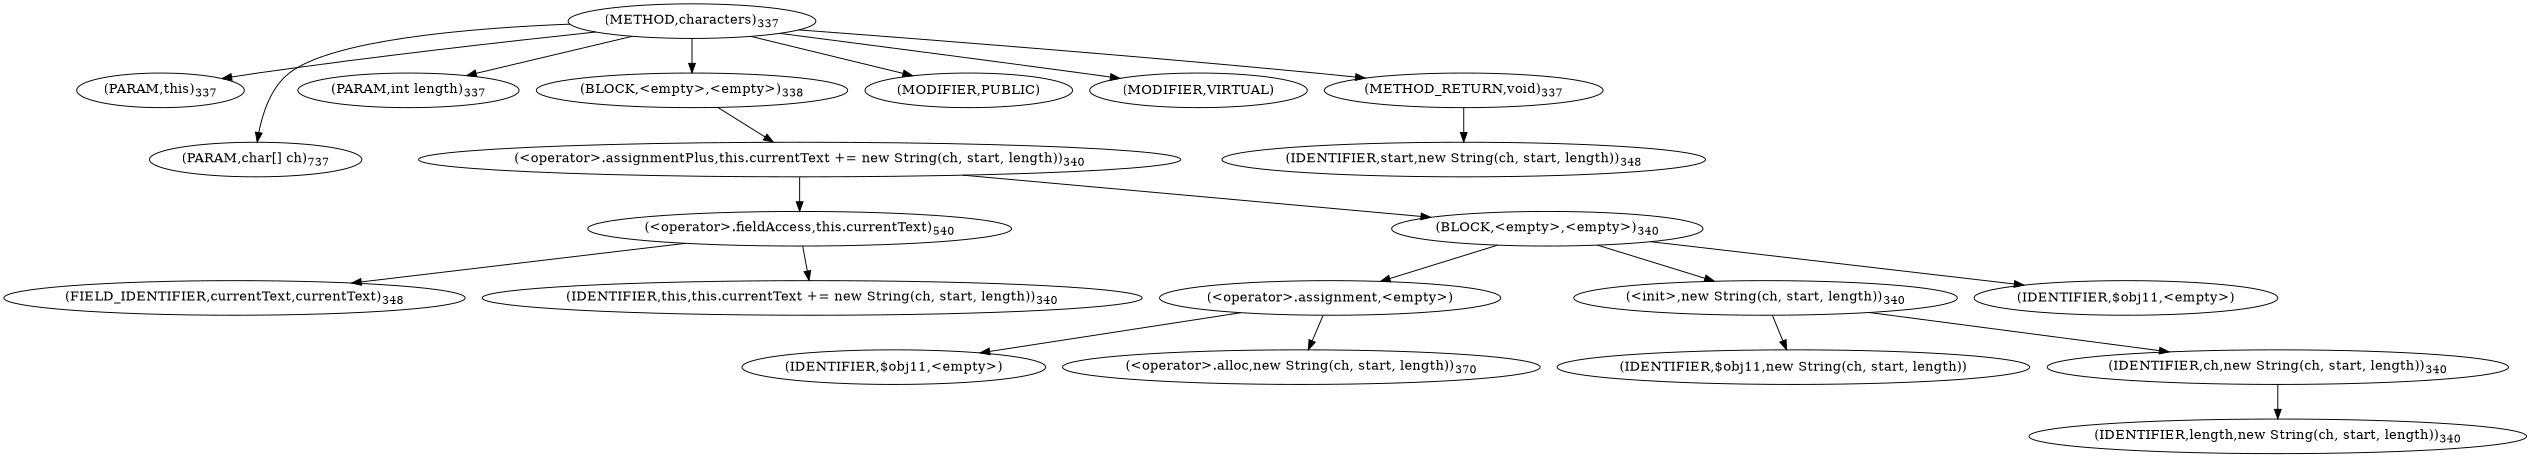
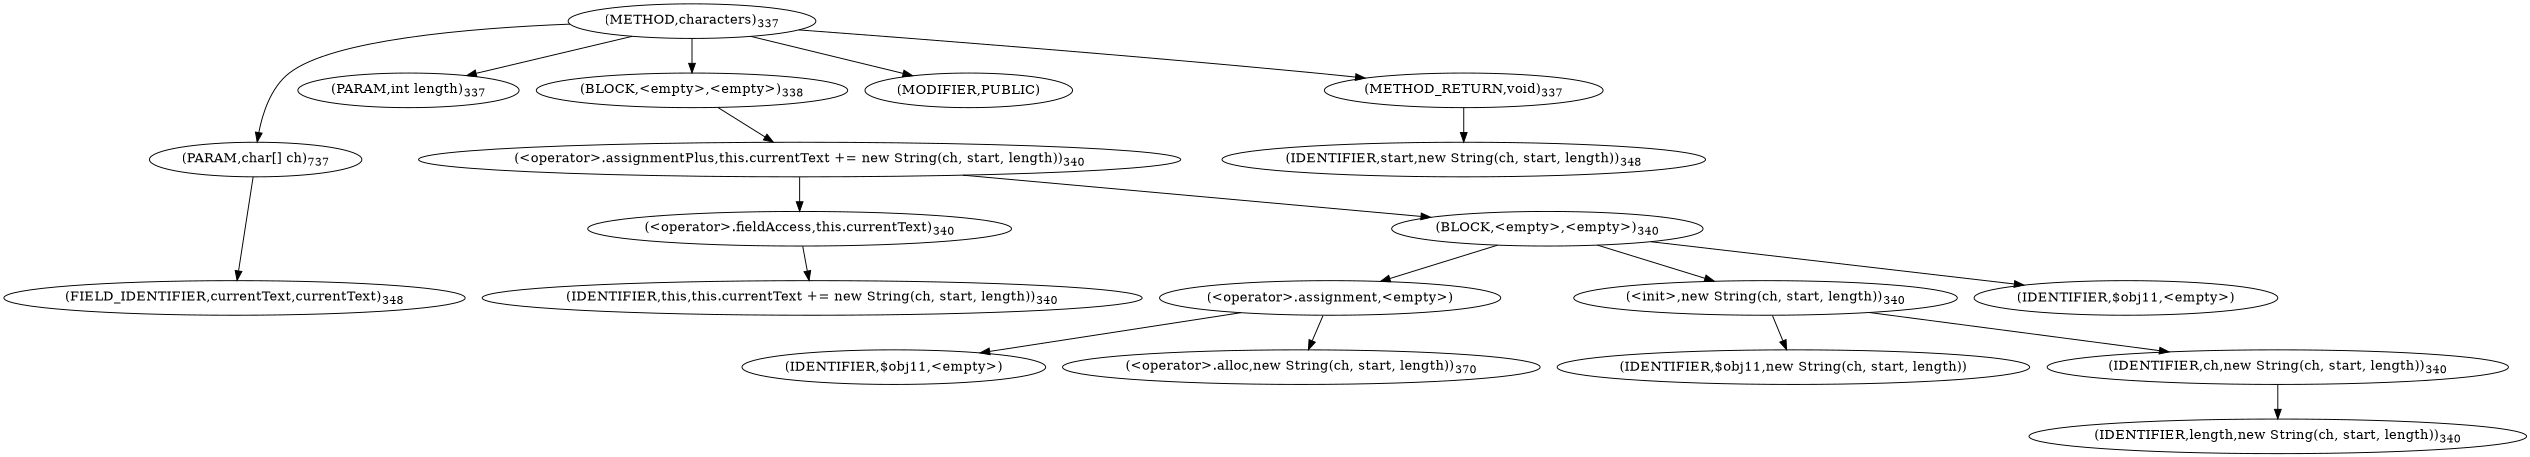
(161, 90) -> none
(1199, 90) -> none
(944, 227) -> (944, 227)
(523, 263) -> (246, 224)
